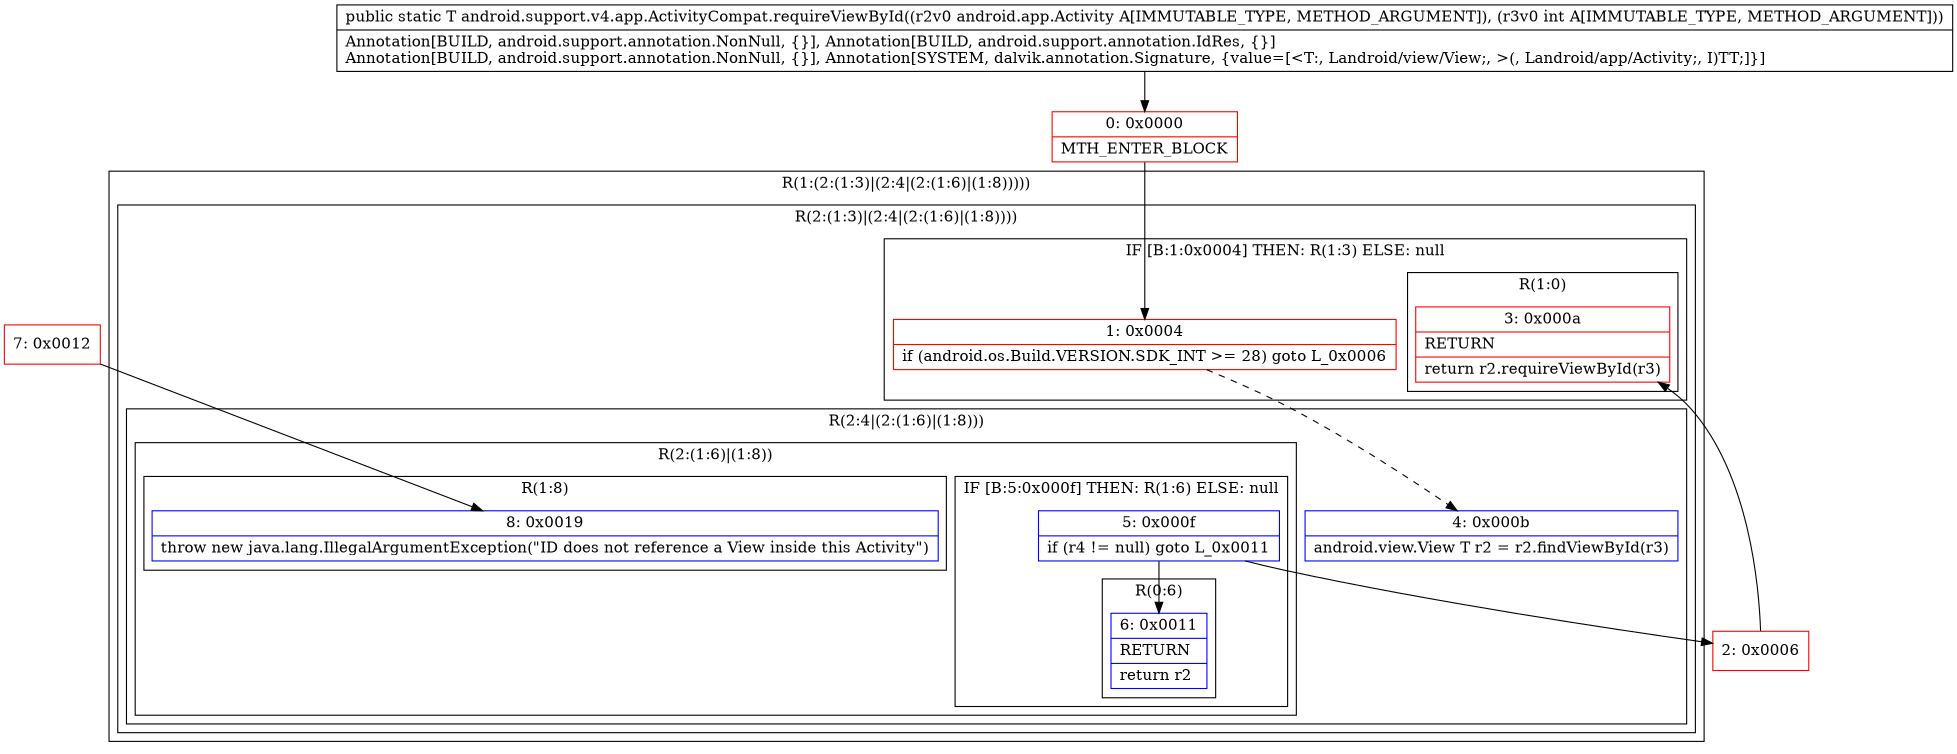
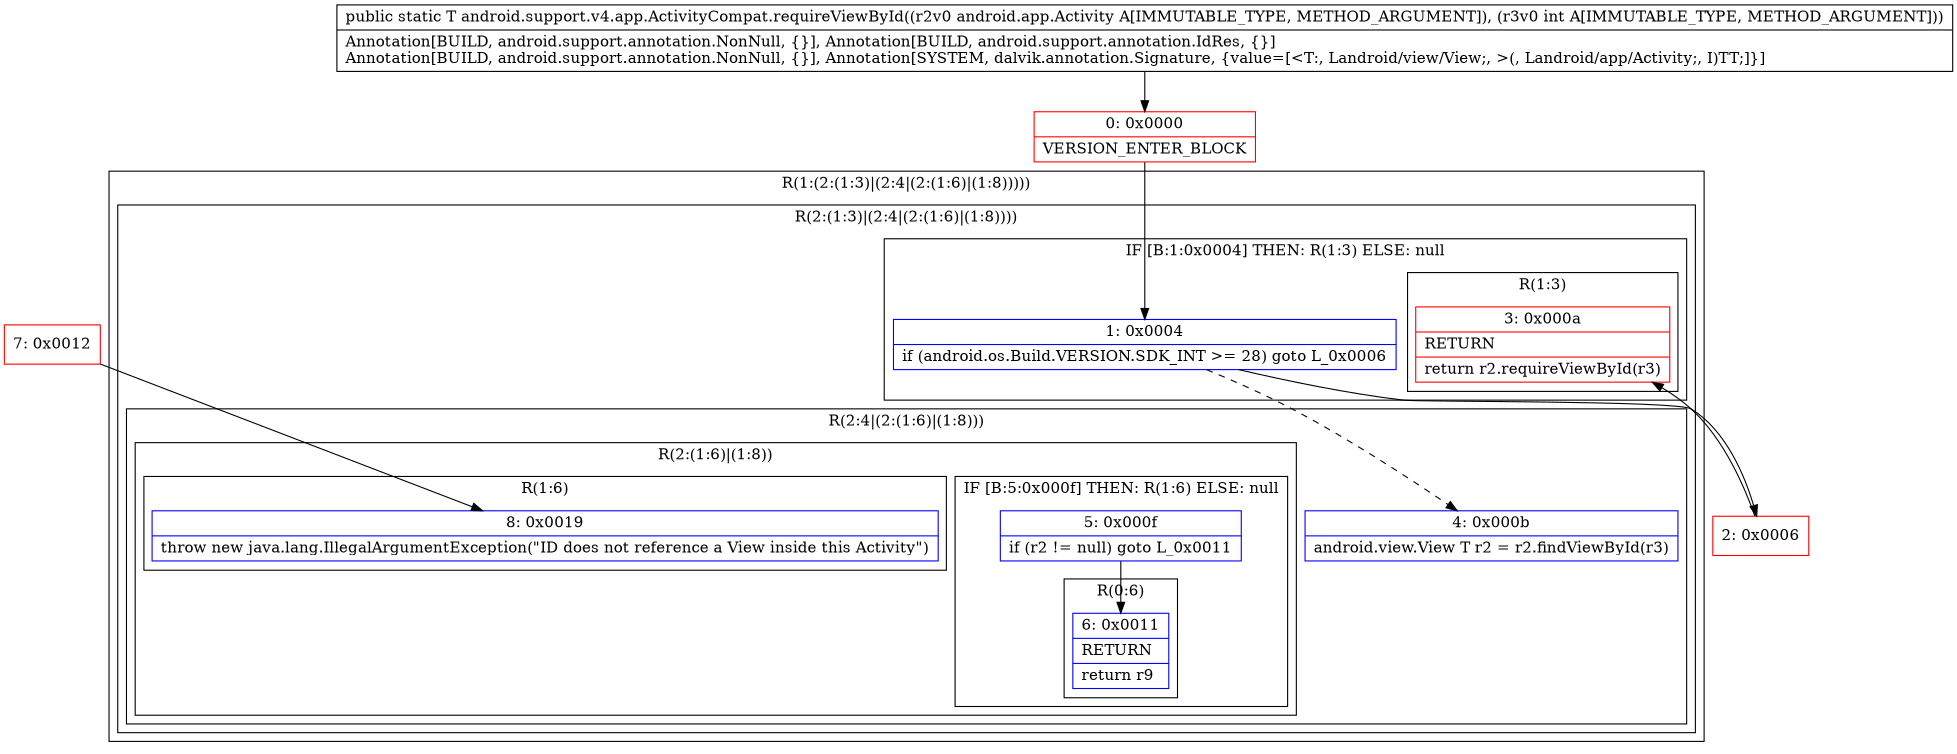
(1145, 149) -> (1145, 149)
(1543, 285) -> (1543, 285)
(1145, 345) -> (1145, 345)
(545, 489) -> (545, 489)
(1159, 548) -> (1121, 548)
(1473, 606) -> (1522, 402)
(1156, 675) -> (1118, 675)
